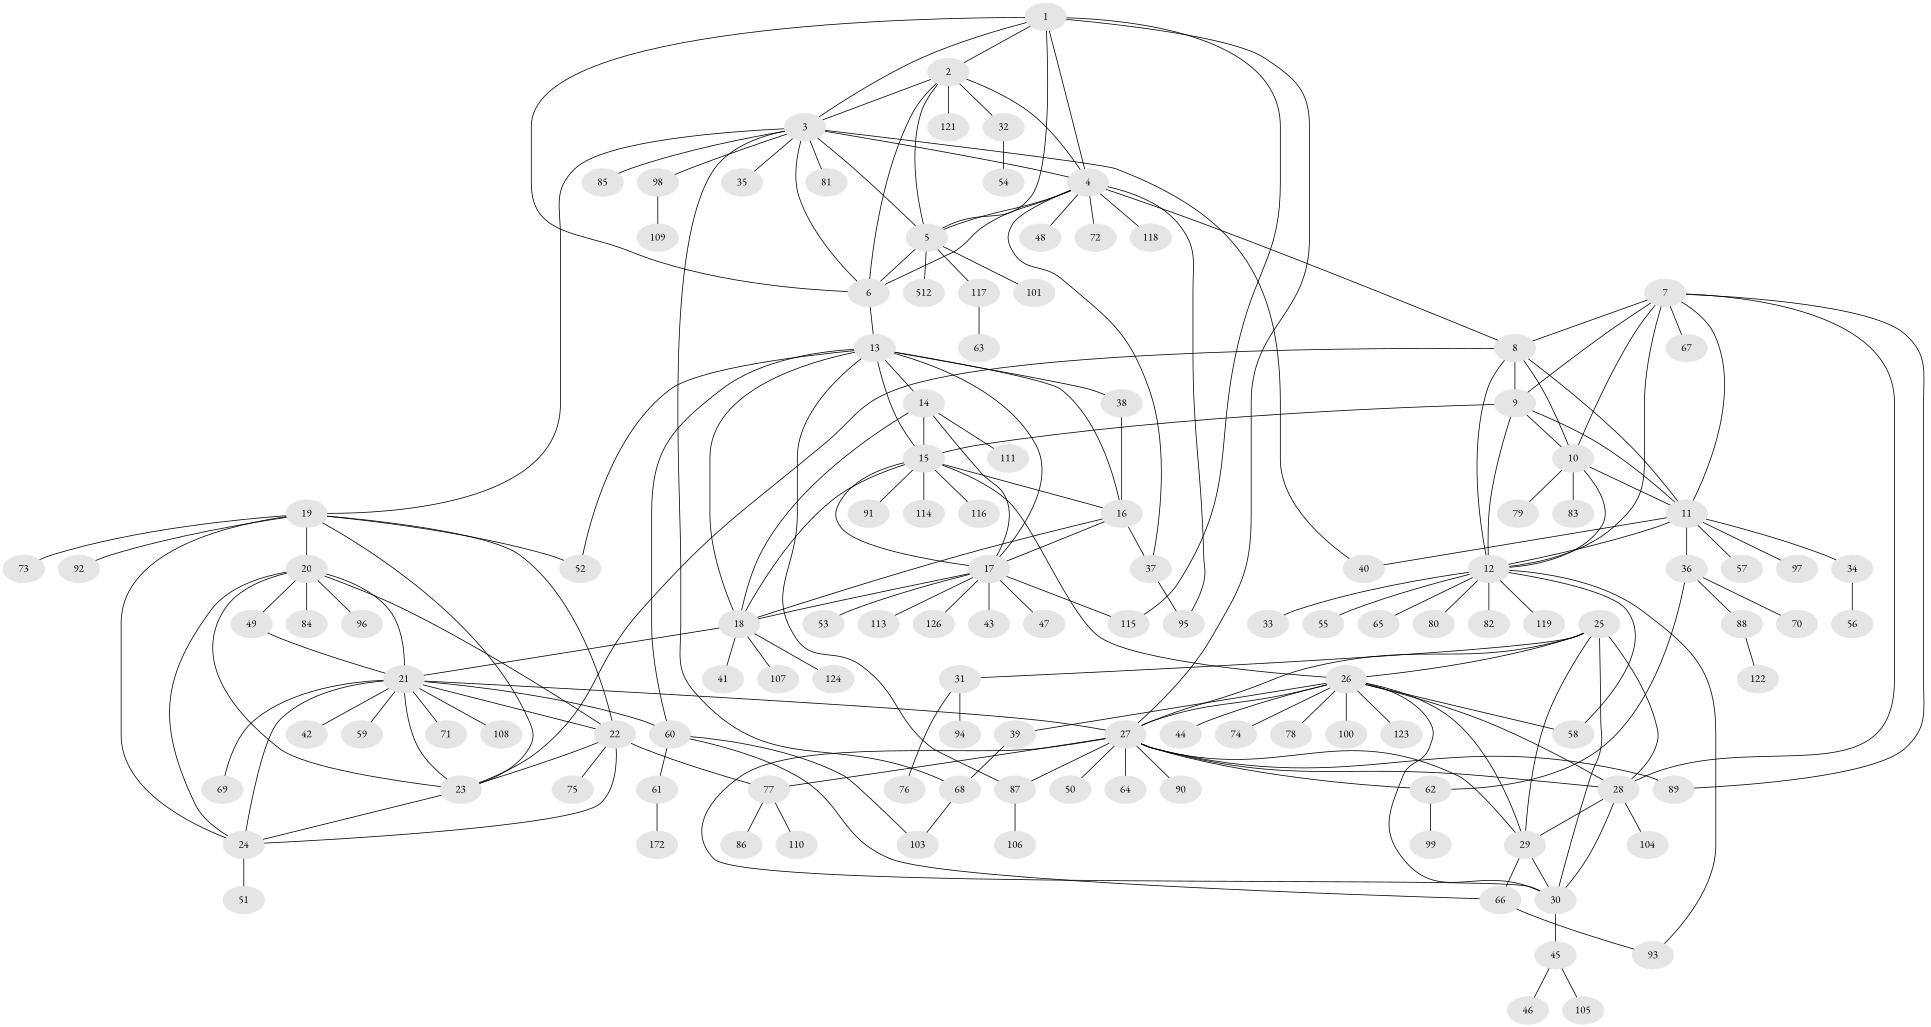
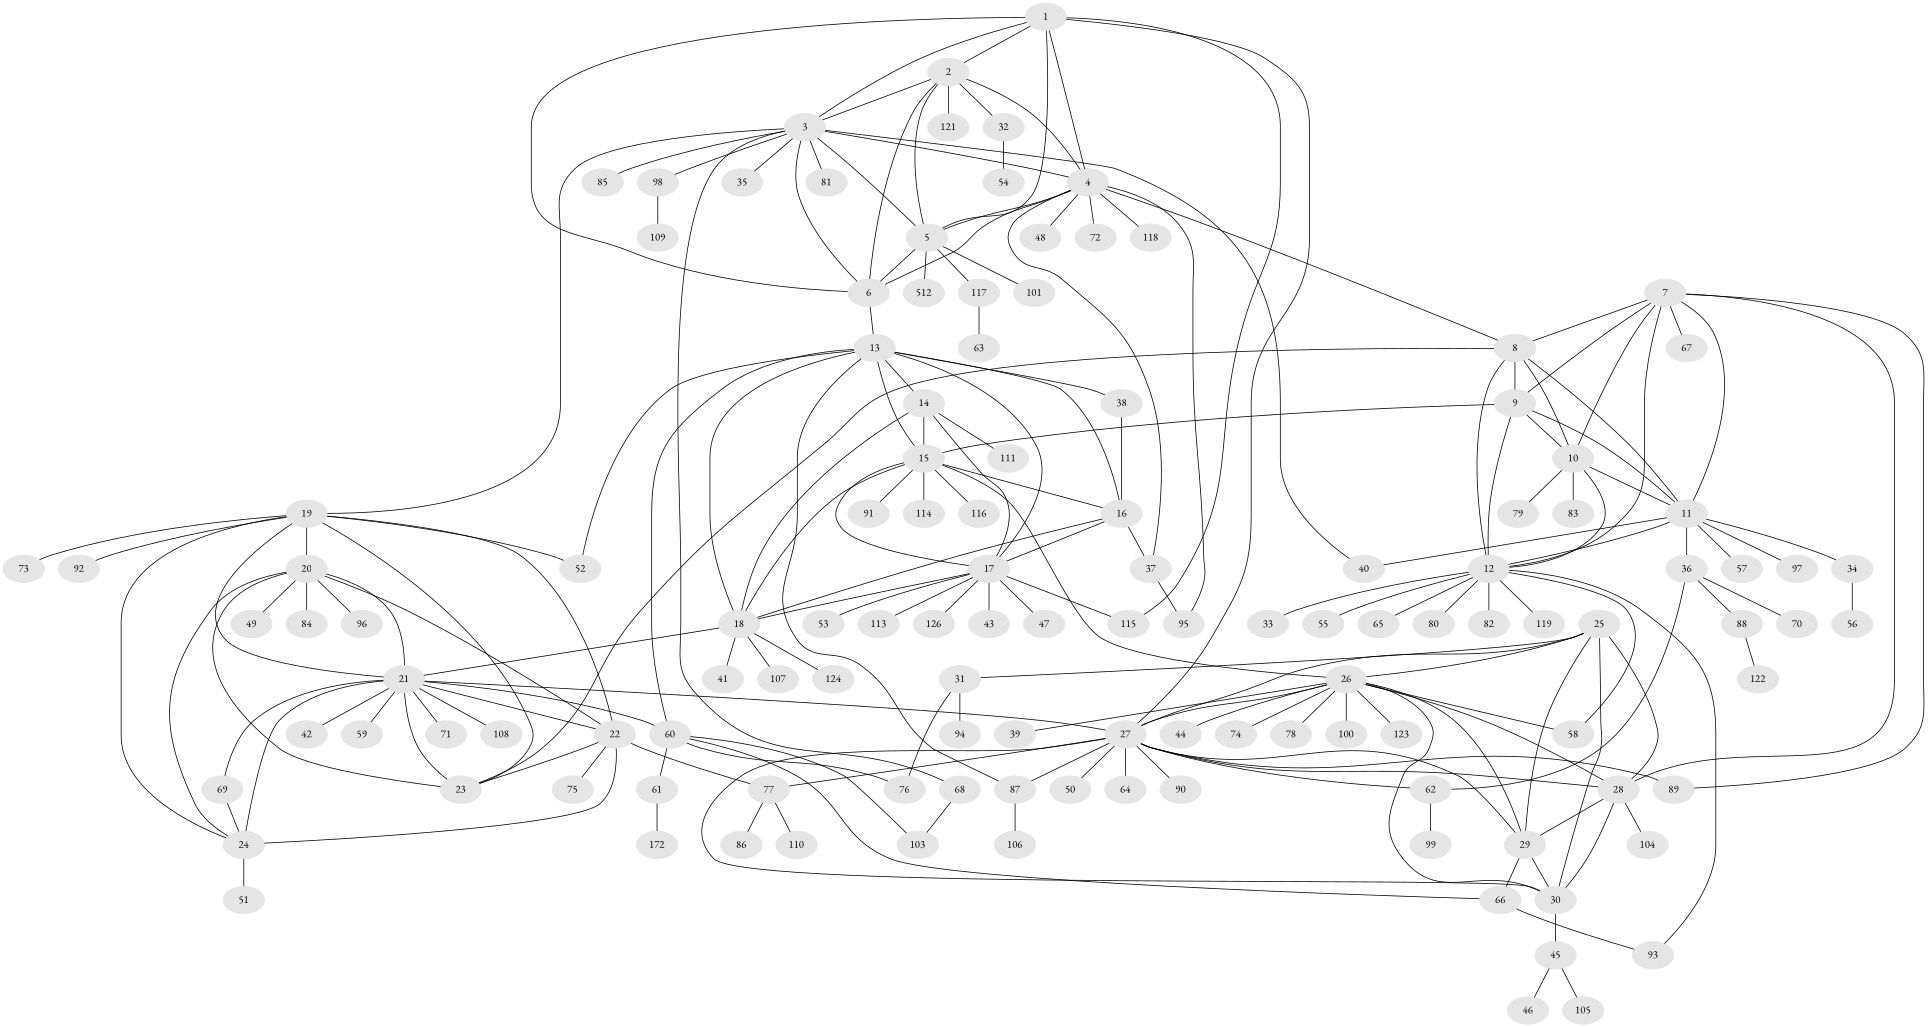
(326, 655) -> (231, 644)
(988, 762) -> none
none -> (798, 763)
(352, 817) -> (233, 817)
